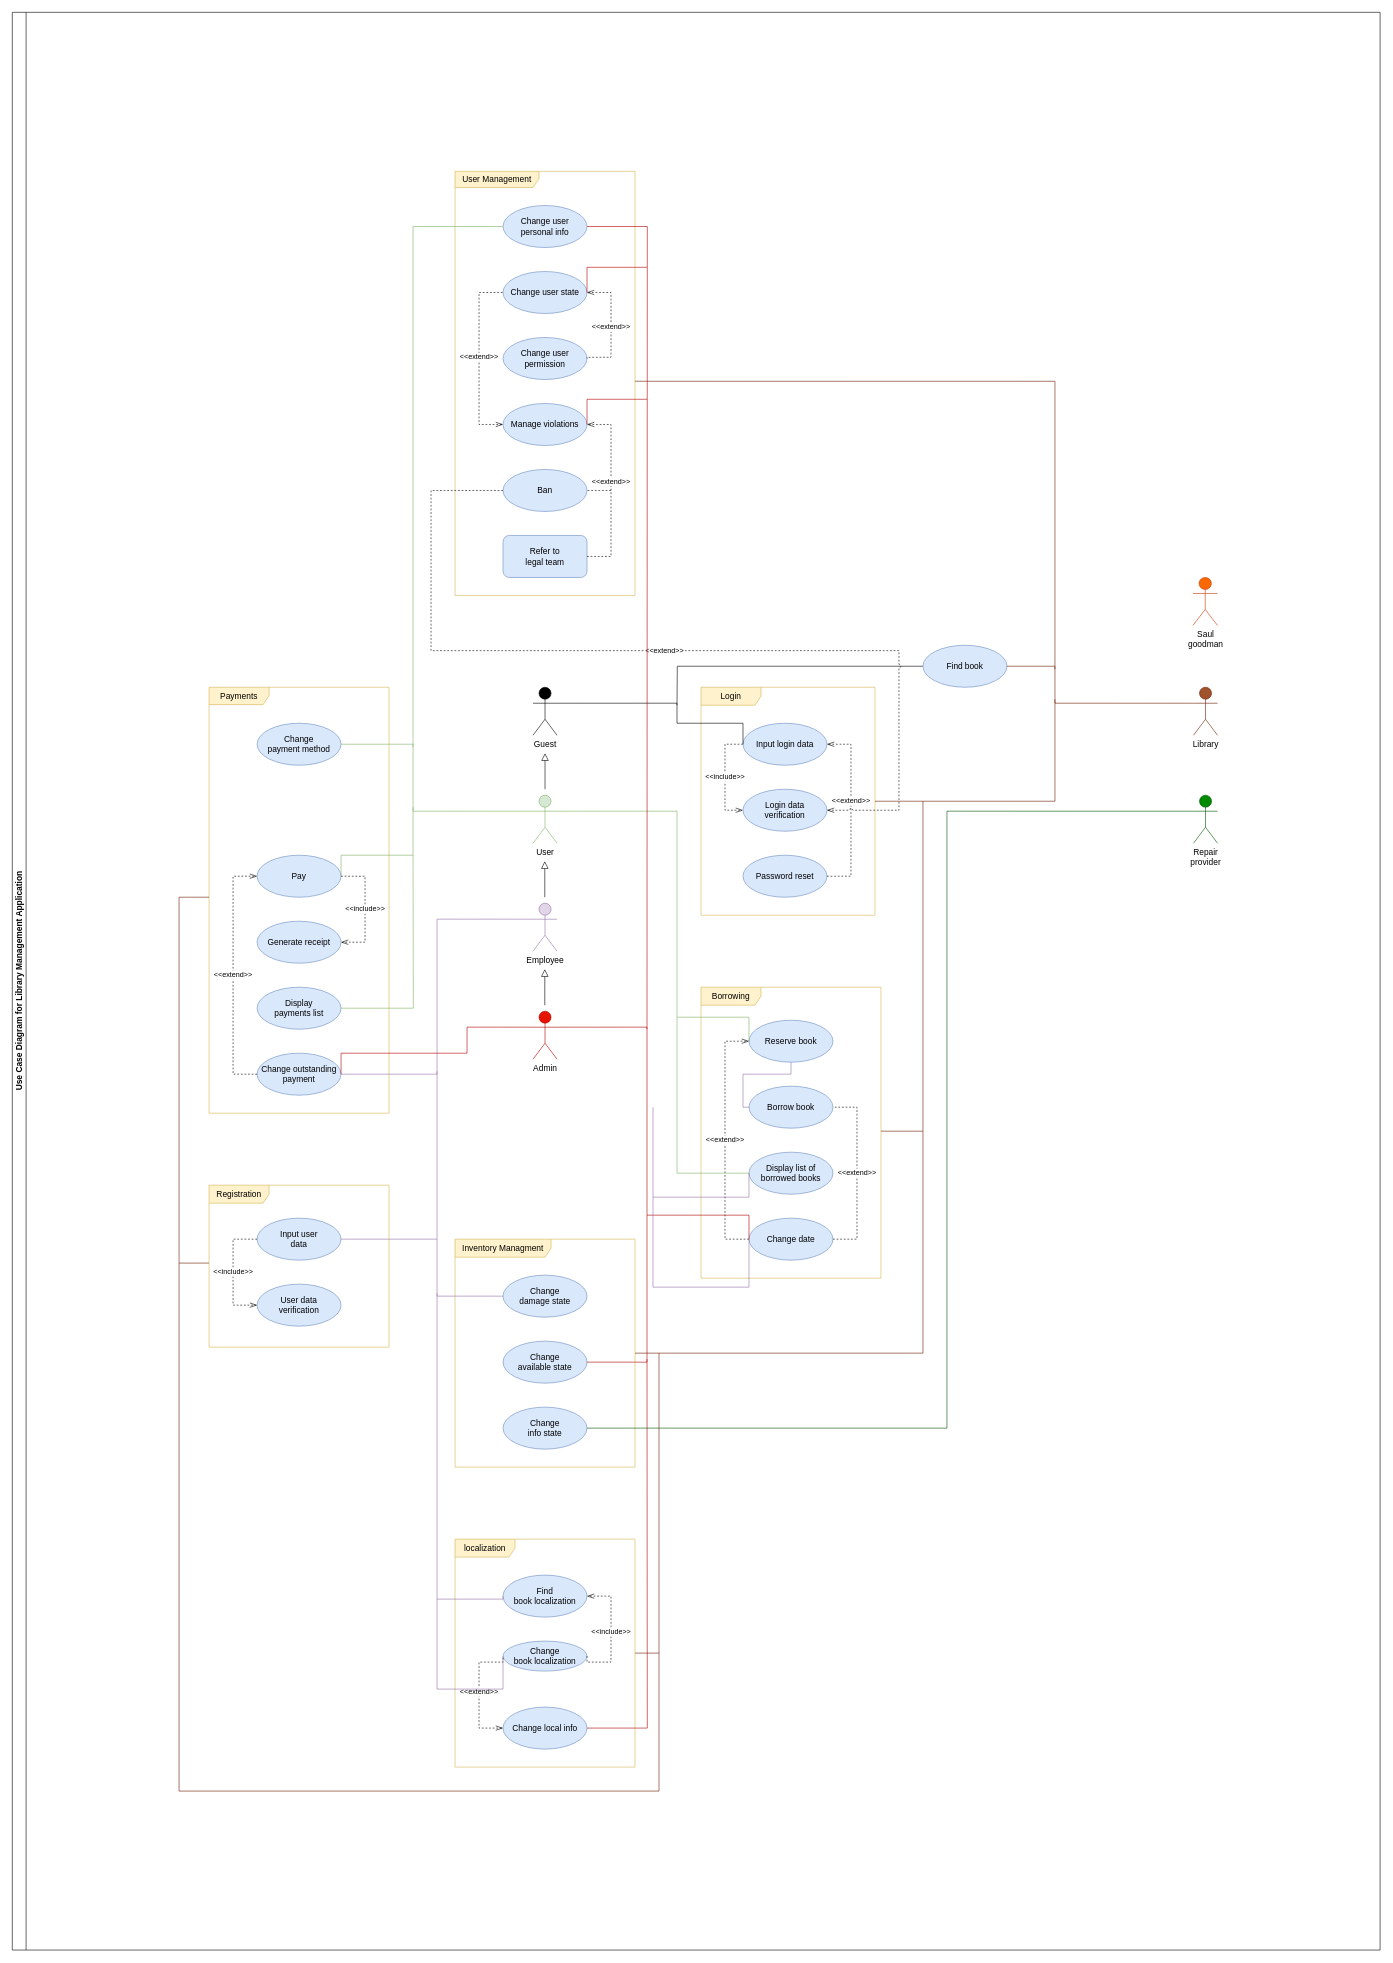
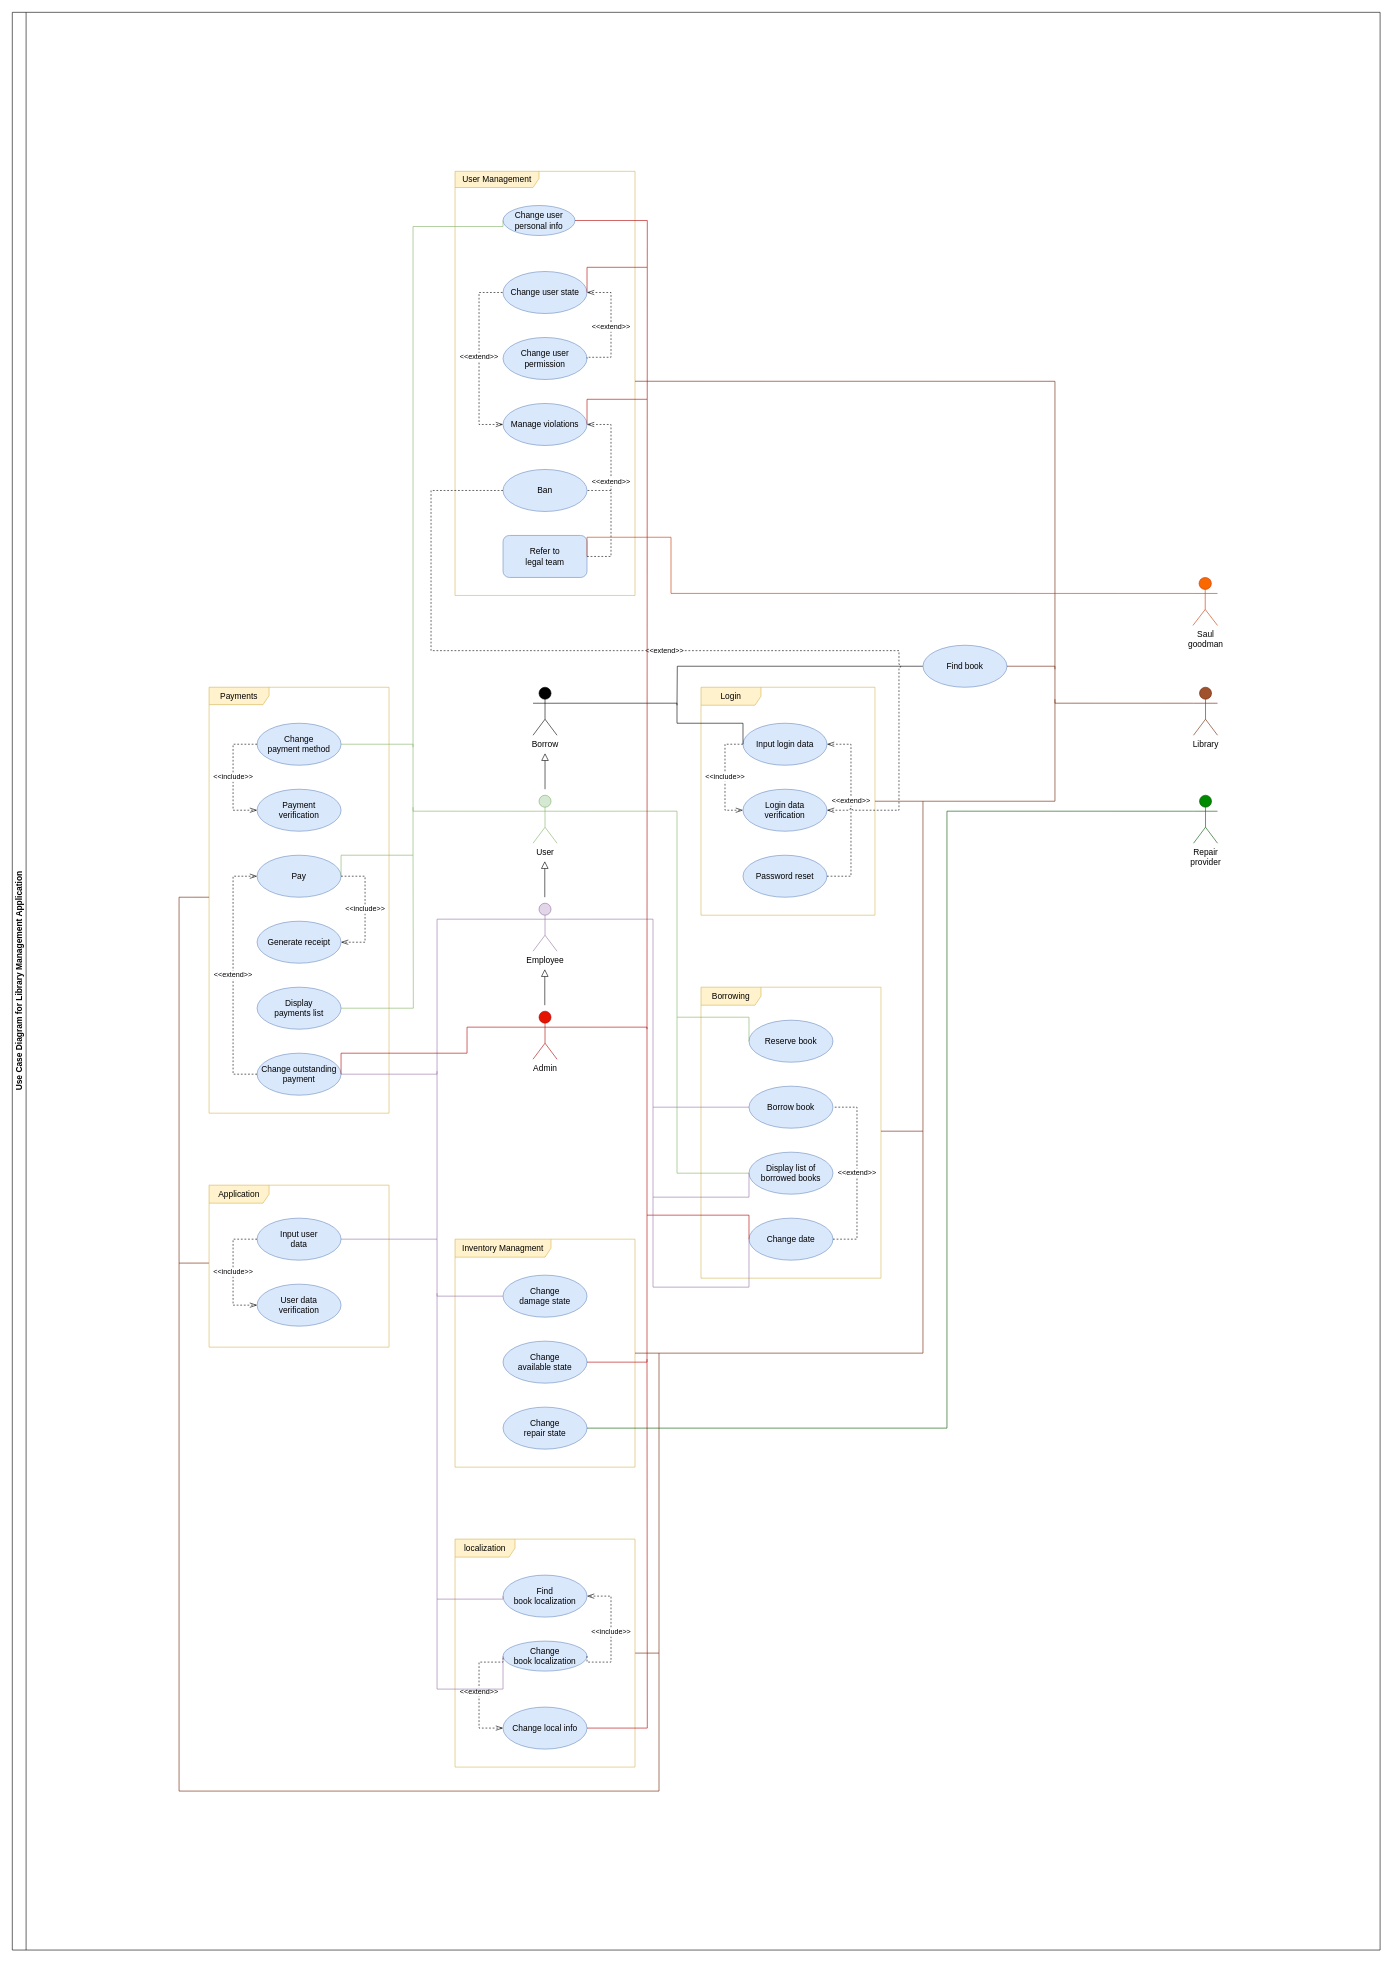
(545, 227) -> (539, 221)
none -> (930, 593)
none -> (244, 744)
(545, 744) -> (545, 744)
none -> (299, 810)
(755, 1074) -> (653, 1012)
(239, 1194) -> (239, 1194)
(735, 1239) -> none
(545, 1428) -> (545, 1428)
